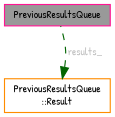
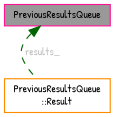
(65, 46) -> (22, 57)
